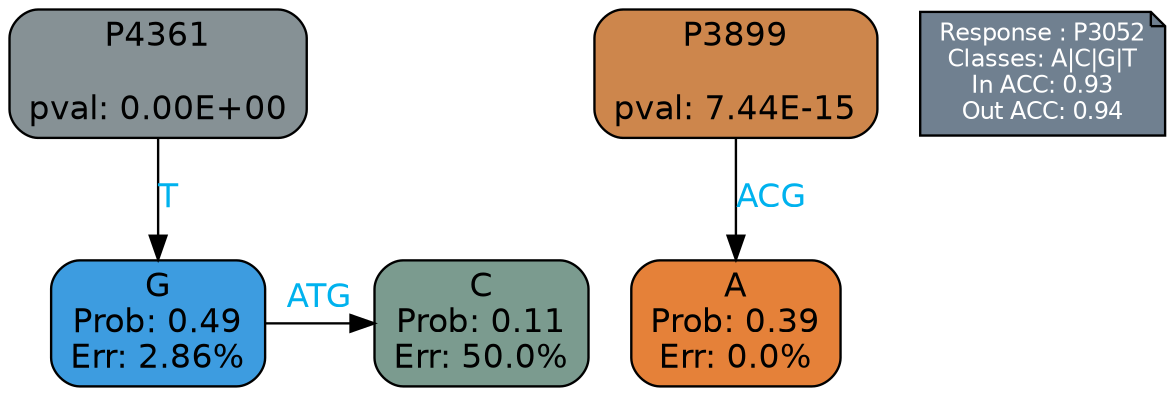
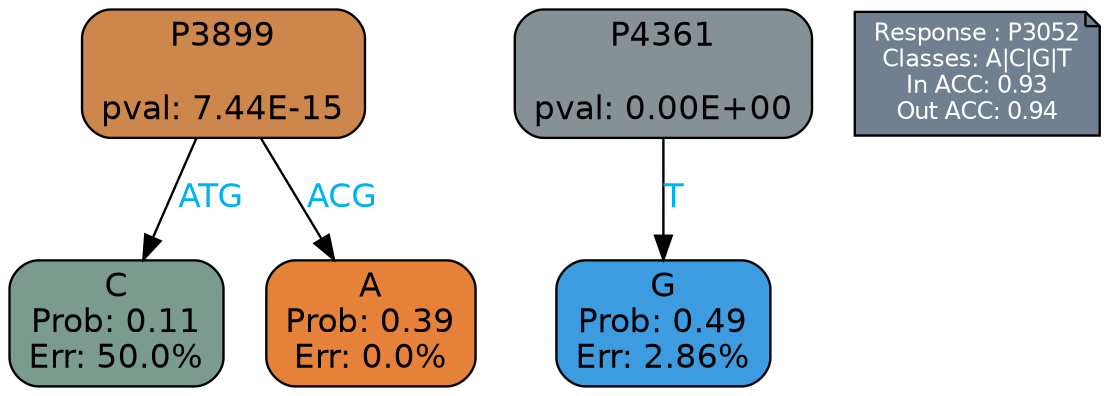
(308, 323) -> (175, 188)
